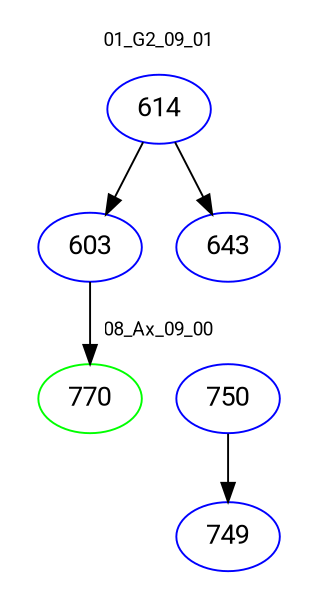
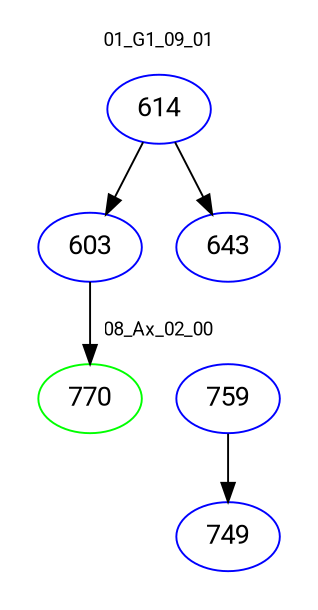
(159, 41) -> (159, 41)
(159, 331) -> (159, 331)
(228, 399) -> (228, 399)
